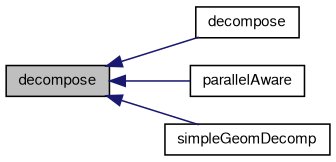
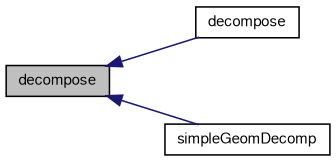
(247, 81) -> none
